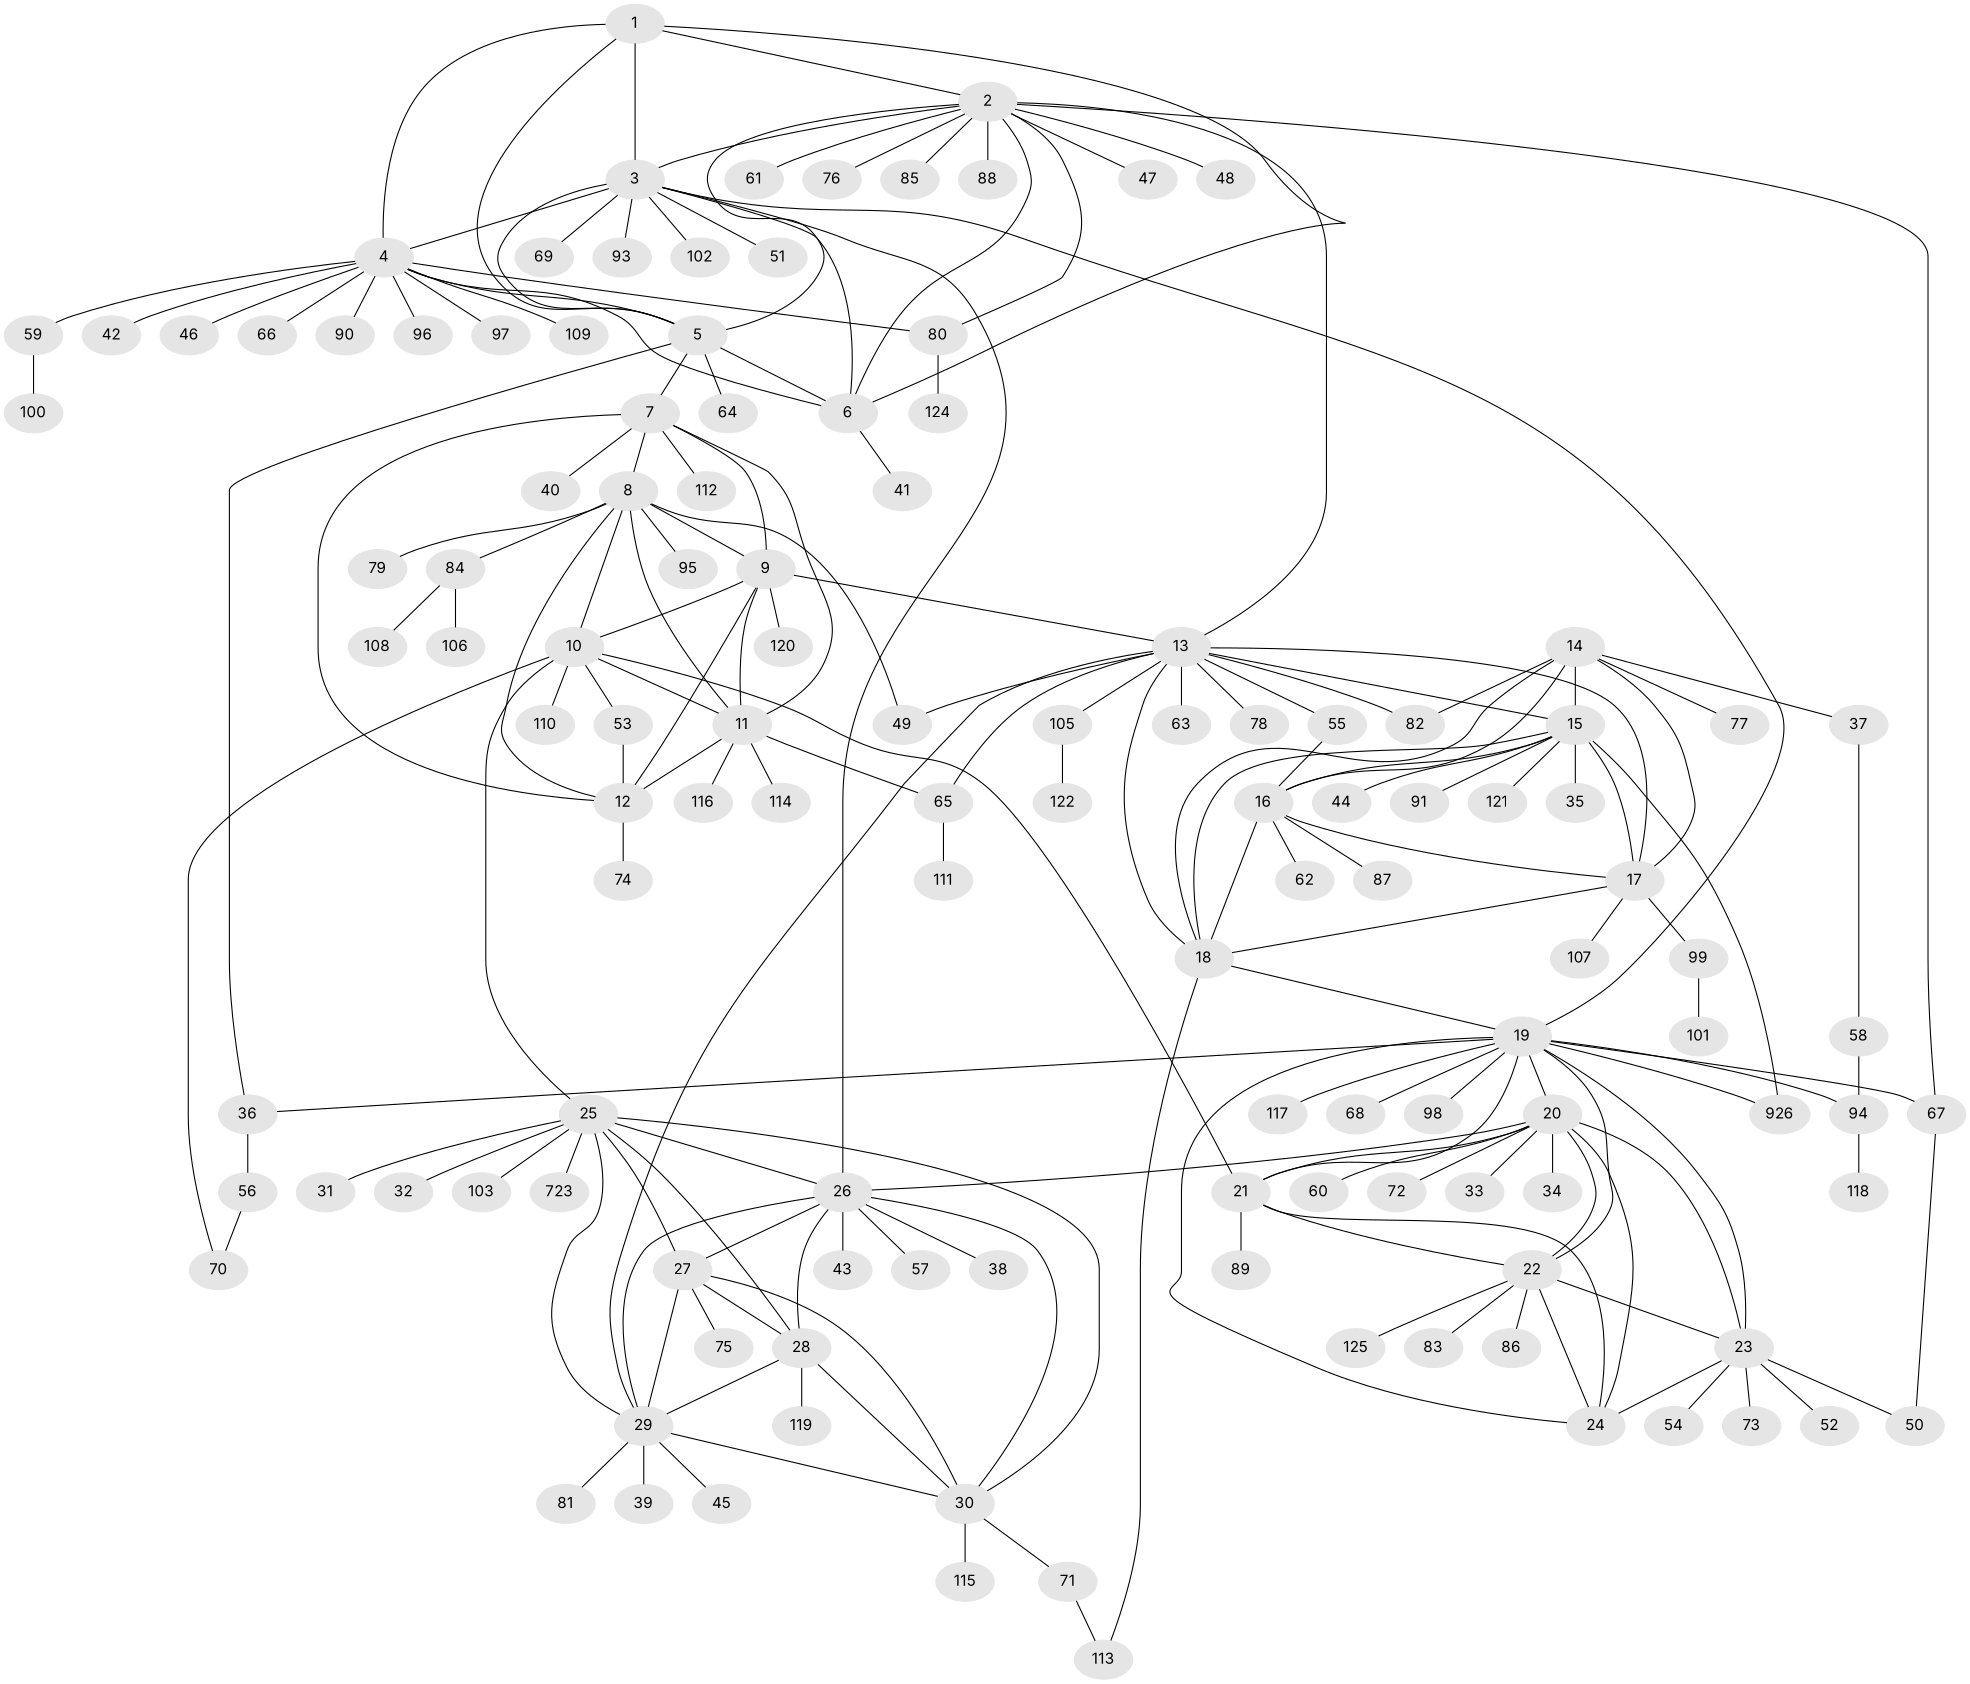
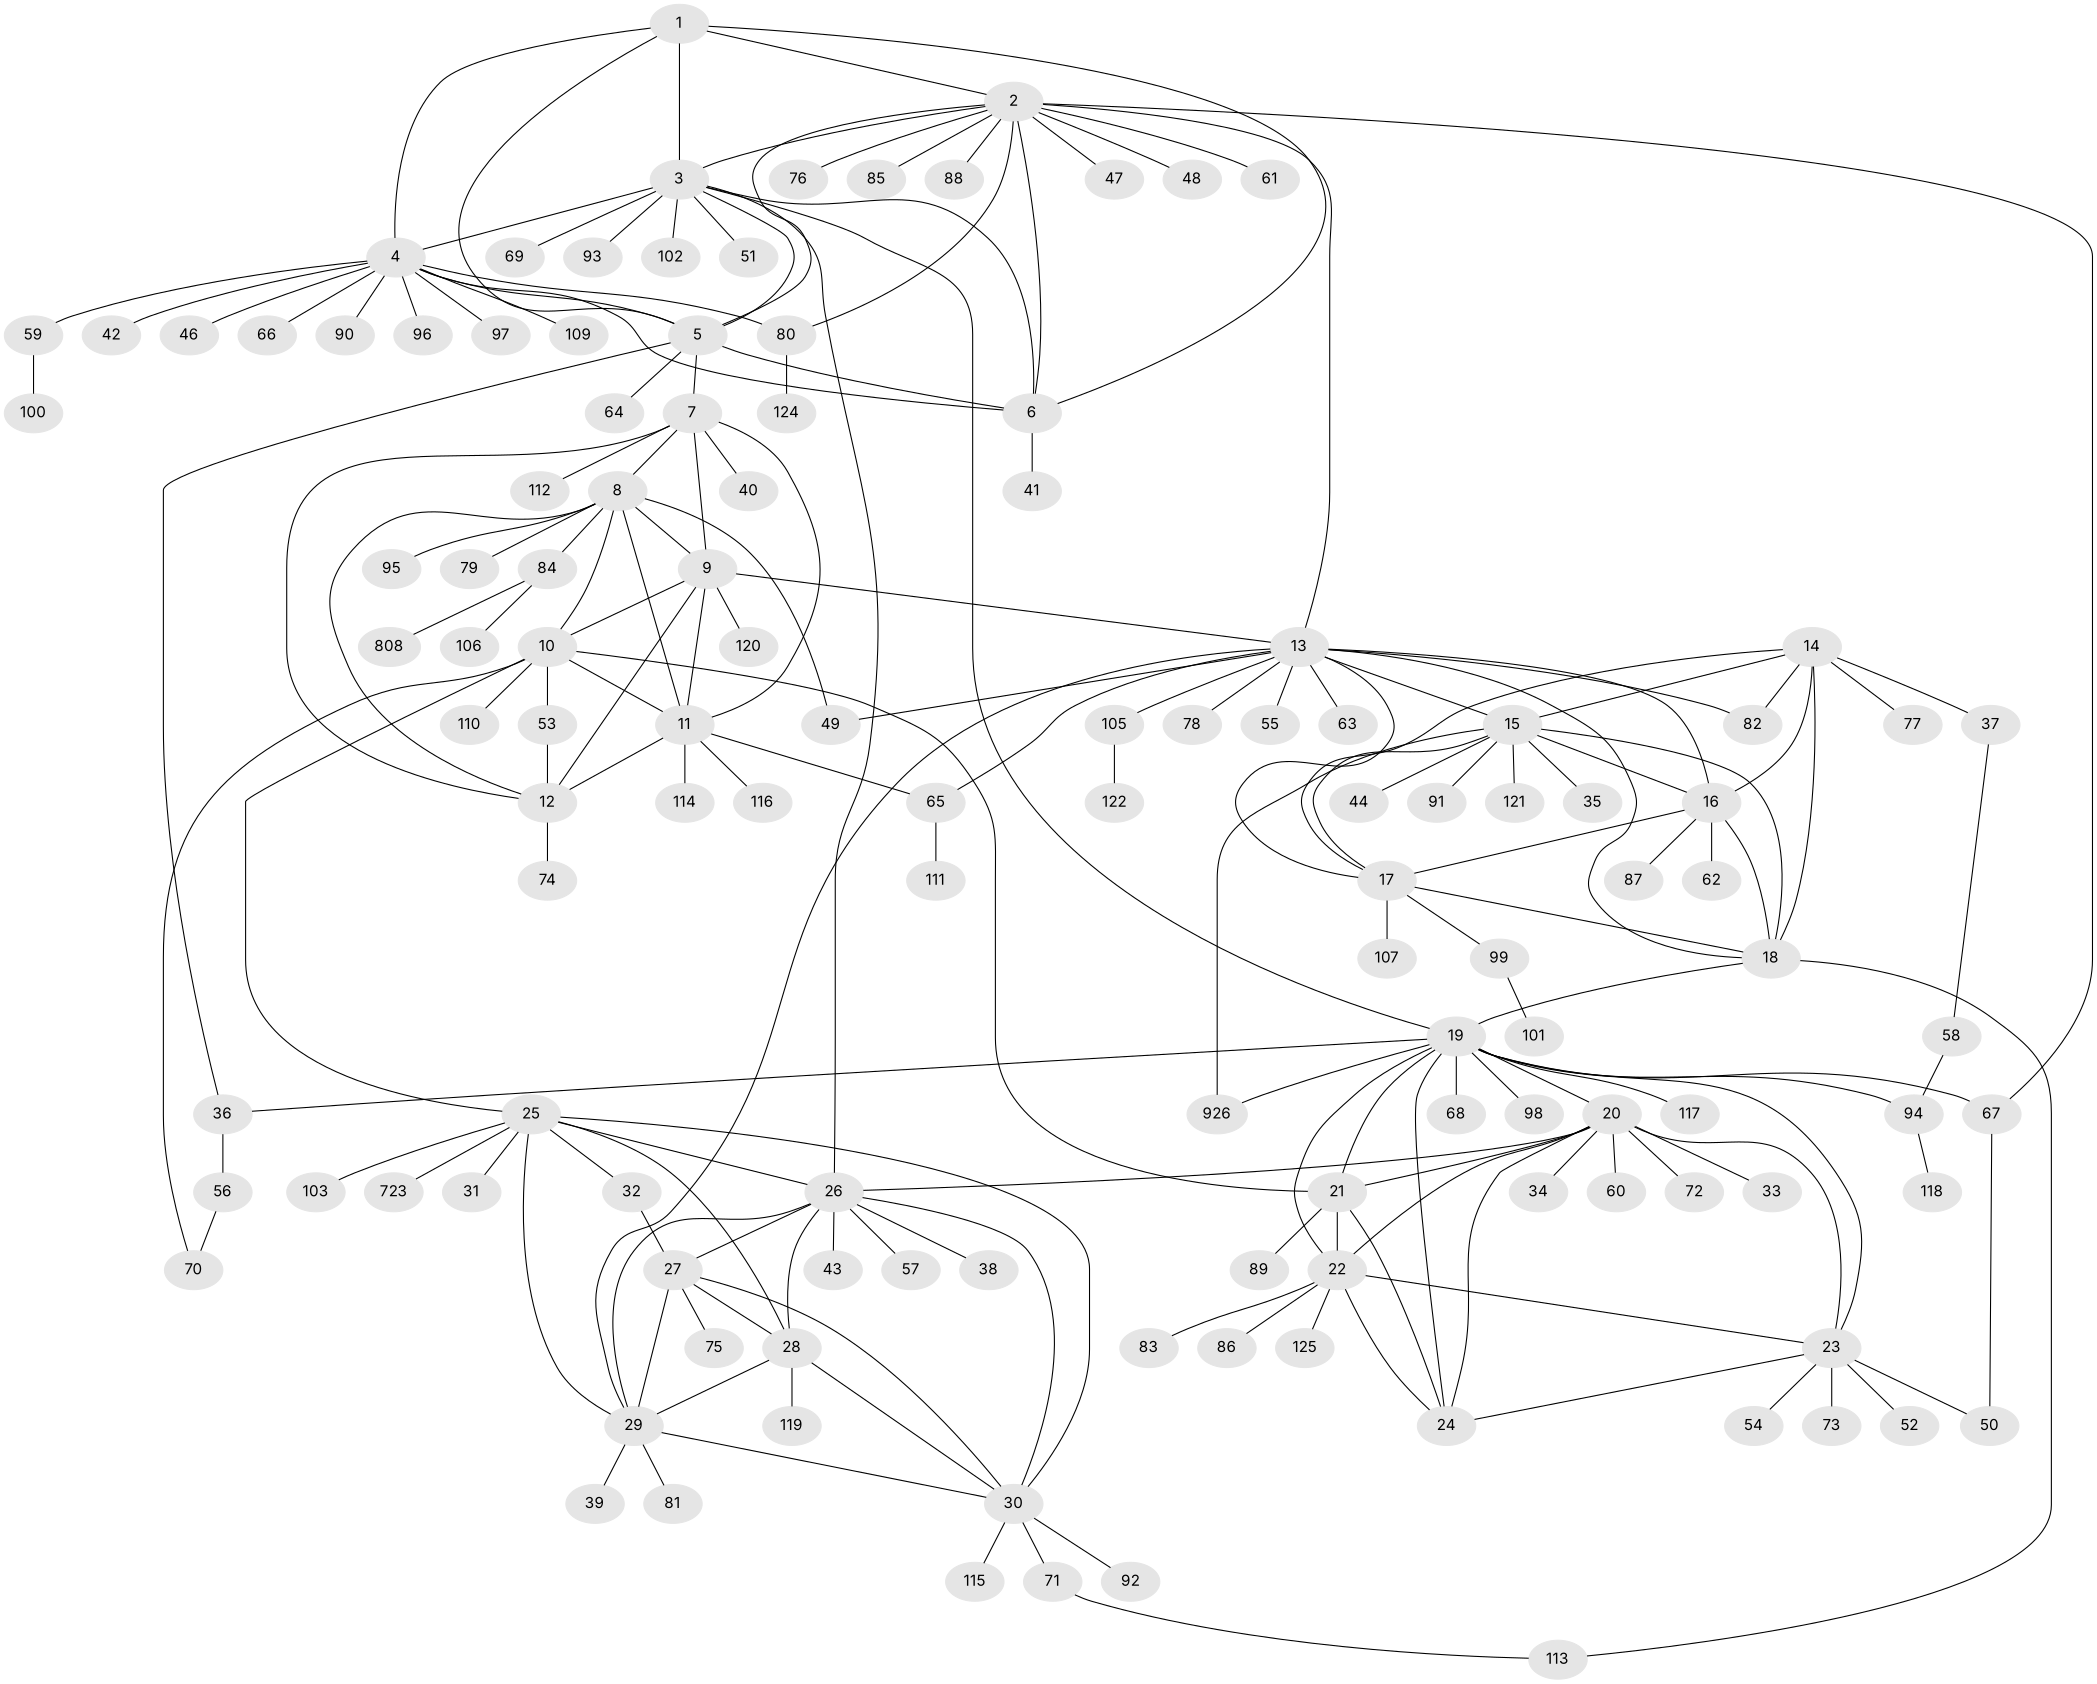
(378, 647) -> (390, 647)
(1300, 764) -> (1545, 669)
(638, 1180) -> (656, 1238)
(722, 1504) -> none
none -> (1131, 1582)
